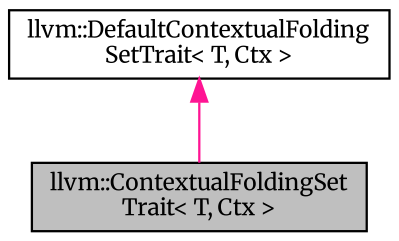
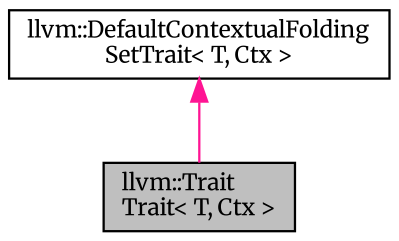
(199, 197) -> (199, 197)
